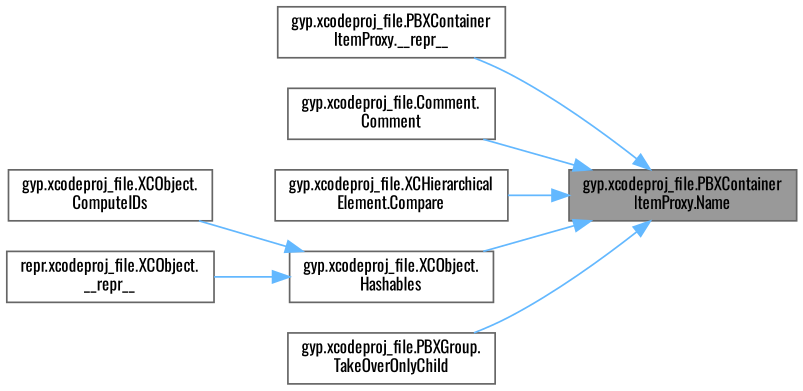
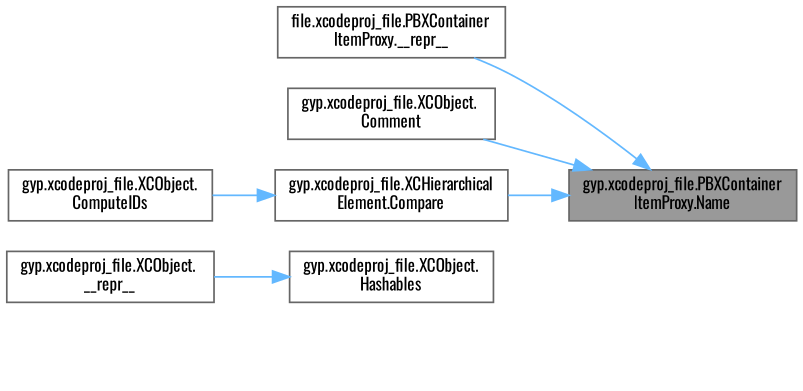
(392, 32) -> (392, 32)
(392, 114) -> (392, 114)
(243, 234) -> (235, 195)
(529, 238) -> none
(110, 277) -> (110, 277)
(392, 358) -> none
